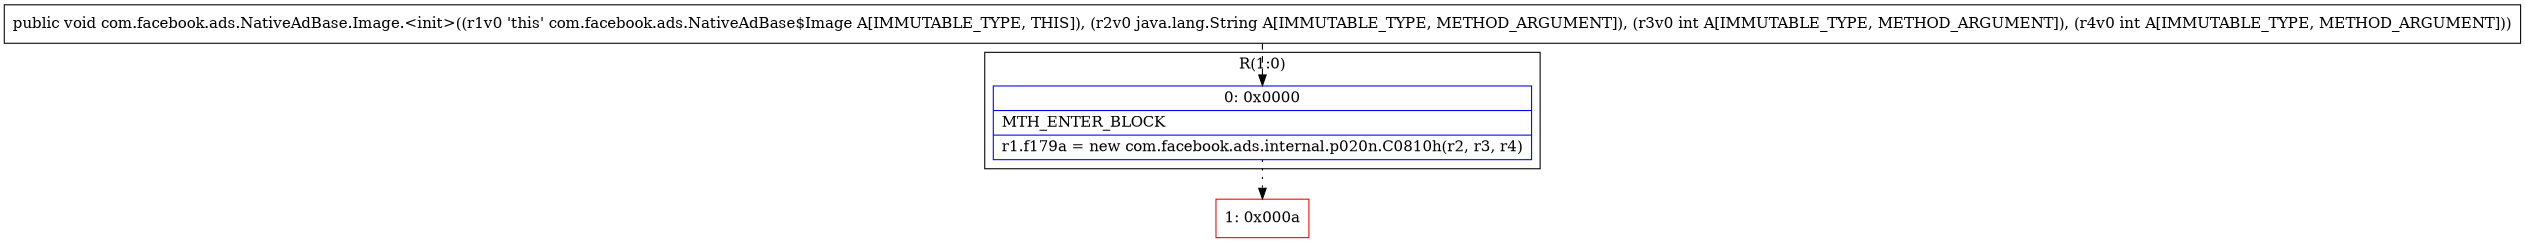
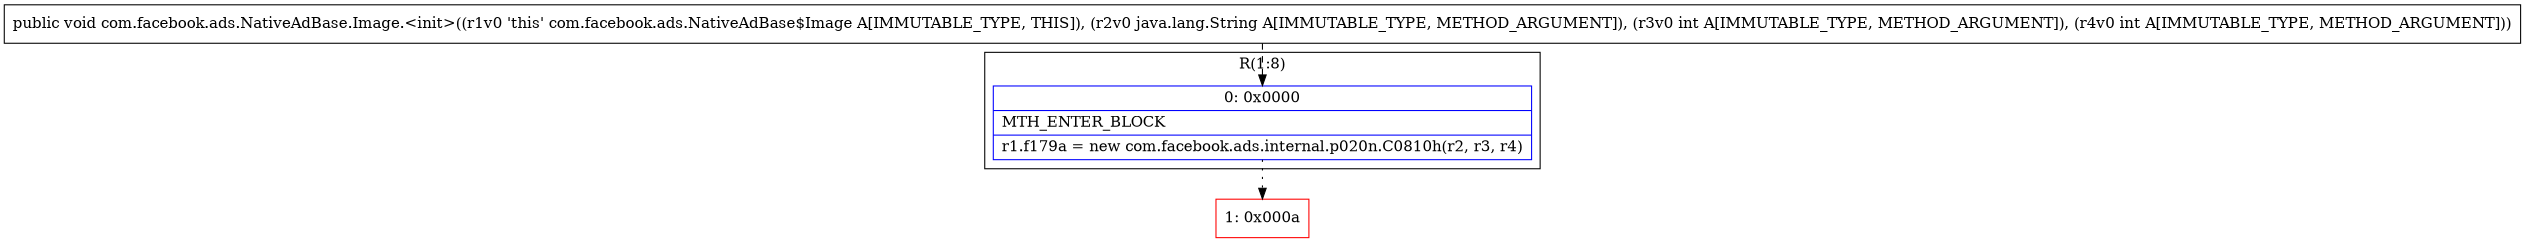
(1262, 65) -> (1262, 65)
